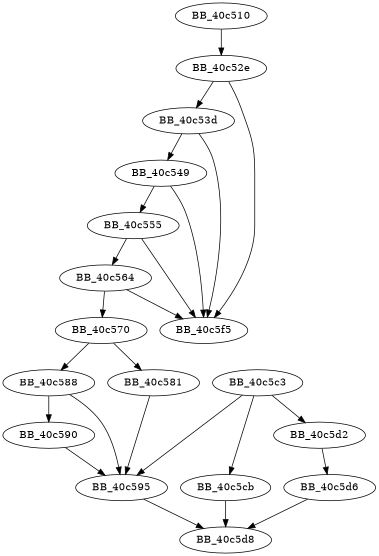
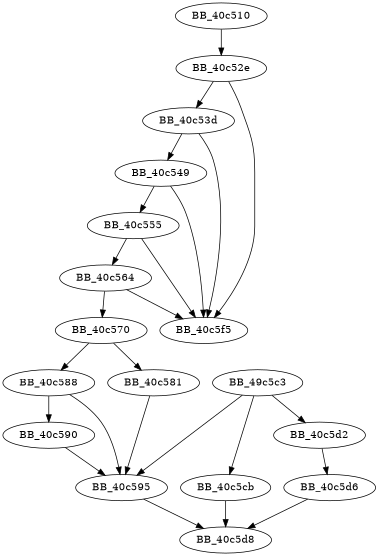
(258, 383) -> (258, 383)
